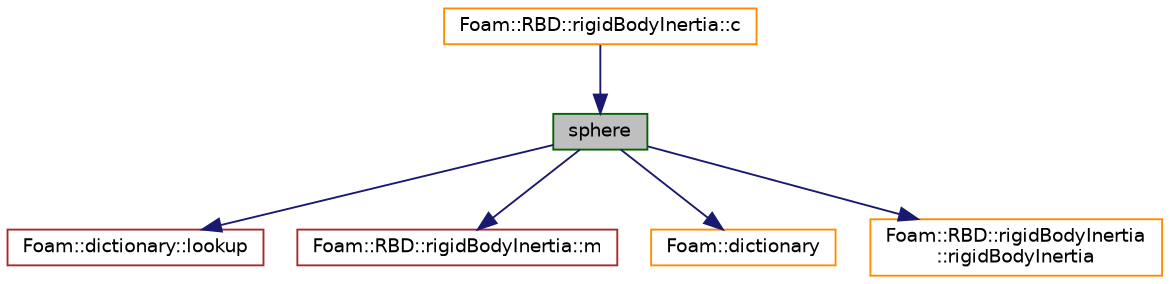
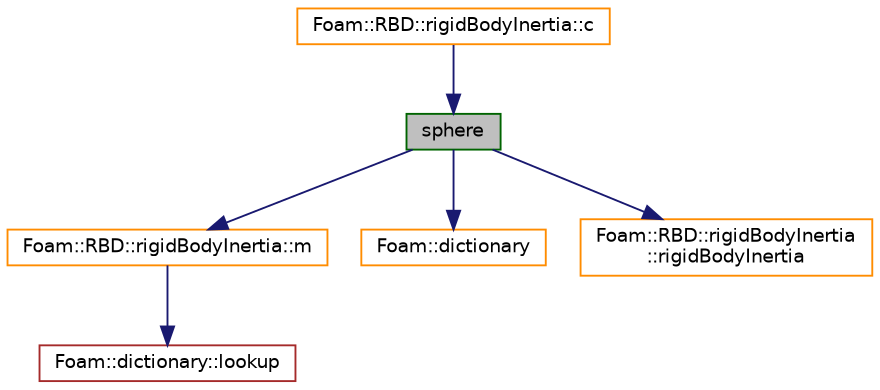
(387, 185) -> (167, 296)
(457, 247) -> (167, 247)
